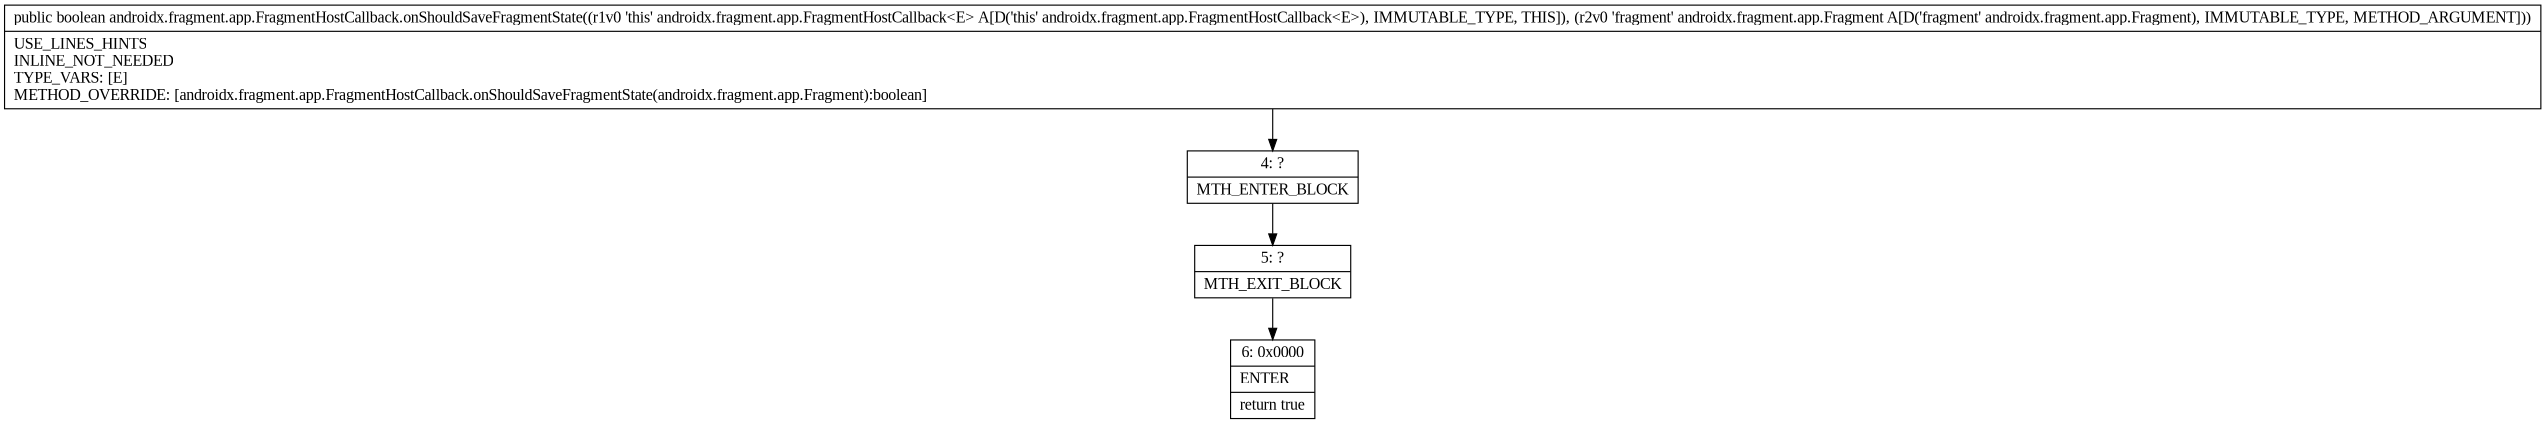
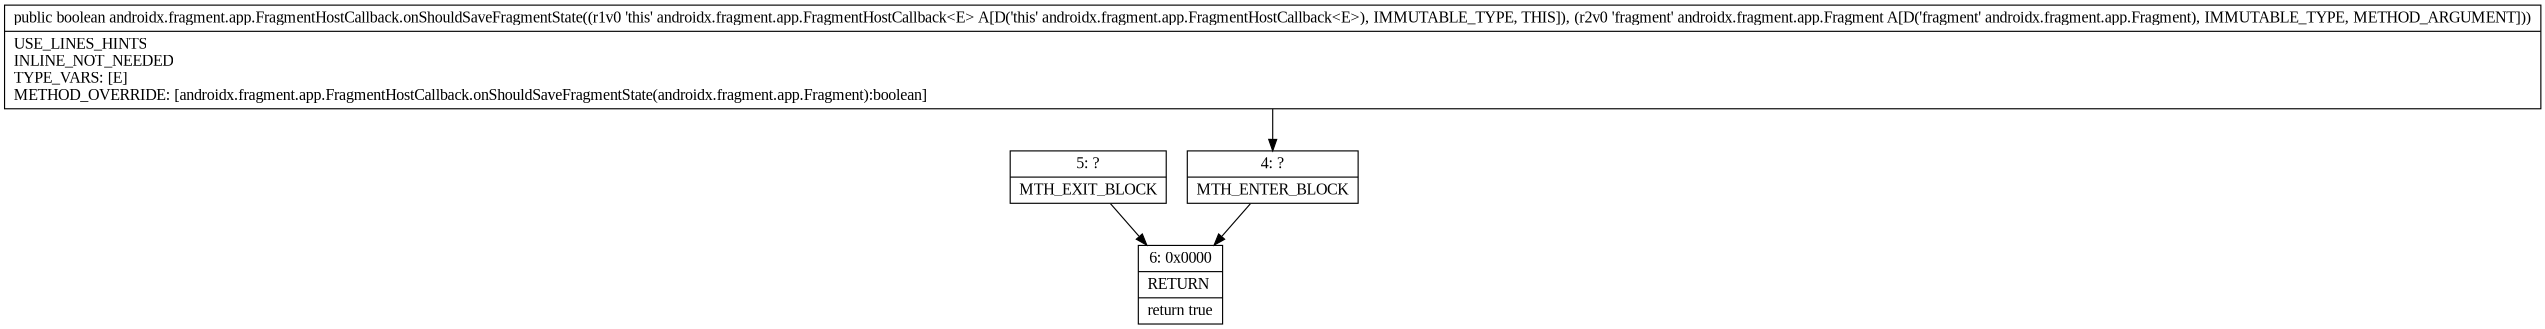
(1273, 219) -> (1236, 220)
(1265, 379) -> (1179, 284)
